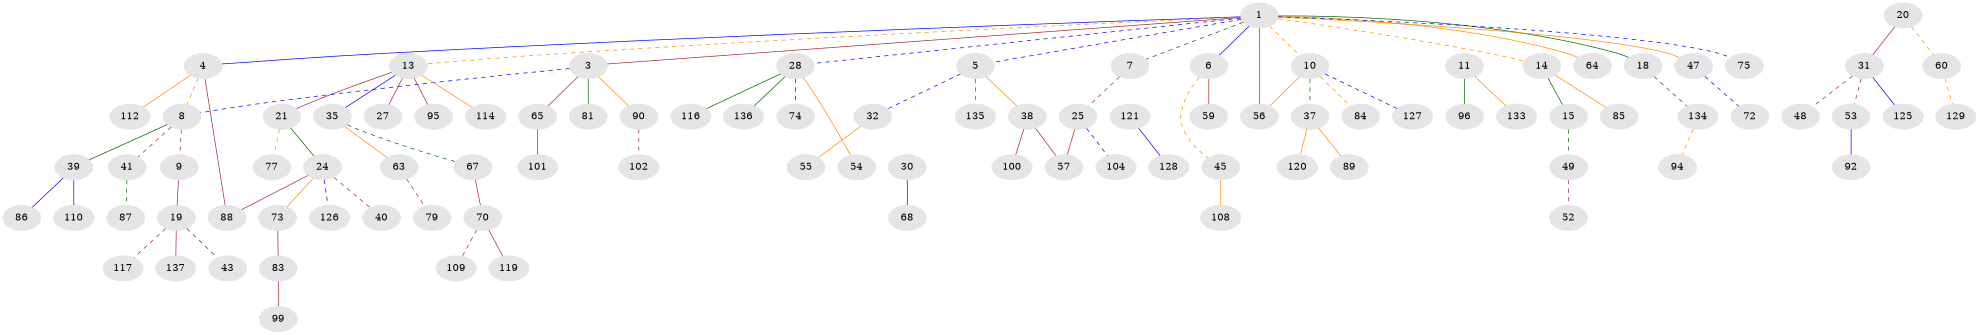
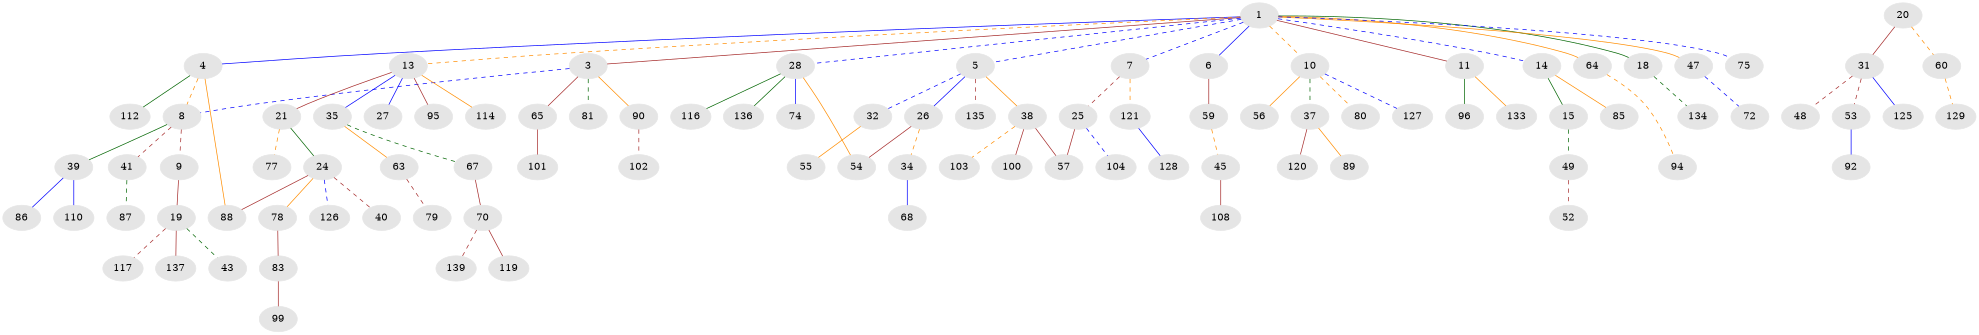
(1402, 38) -> (1402, 38)
(1195, 41) -> (1195, 41)
(1259, 66) -> (1362, 41)
(167, 91) -> (167, 91)
(396, 91) -> (396, 91)
(588, 91) -> (588, 91)
(796, 91) -> (796, 91)
none -> (1130, 91)
none -> (923, 117)
(1361, 117) -> (1361, 117)
(1181, 120) -> (1215, 142)
(215, 142) -> (215, 142)
(1304, 142) -> (1304, 142)
(1688, 142) -> (1648, 108)
(907, 167) -> (907, 167)
none -> (959, 167)
(1221, 193) -> (1221, 193)
(278, 218) -> (278, 218)
(456, 268) -> (456, 268)
